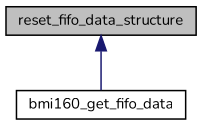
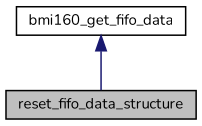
(101, 71) -> (101, 71)
